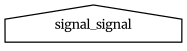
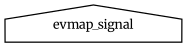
(93, 26) -> (93, 26)
